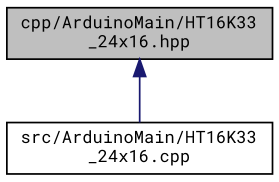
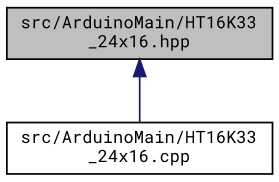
(140, 33) -> (140, 33)
